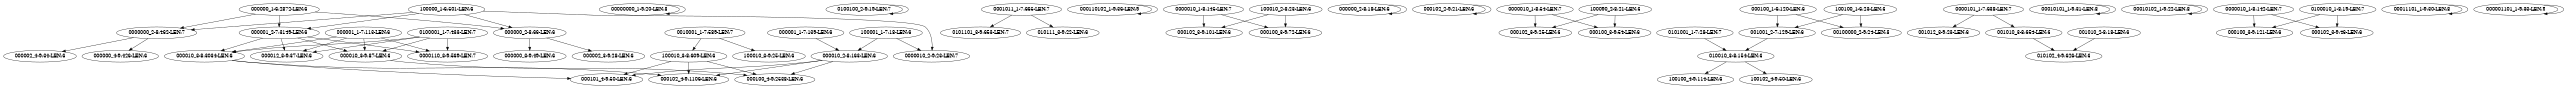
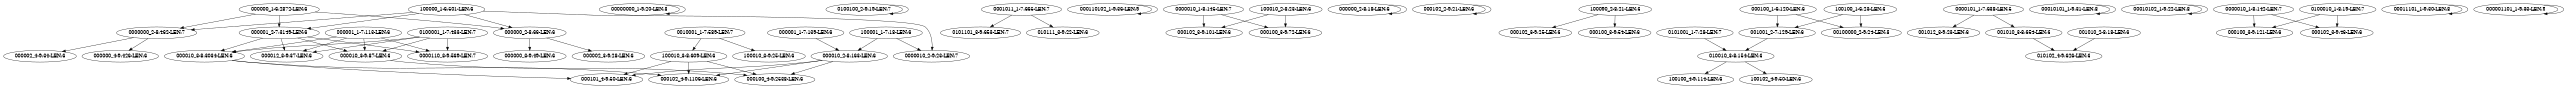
(1535, 9) -> none
(1983, 9) -> (1983, 9)
